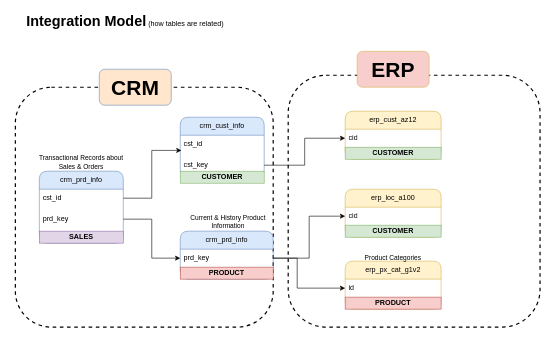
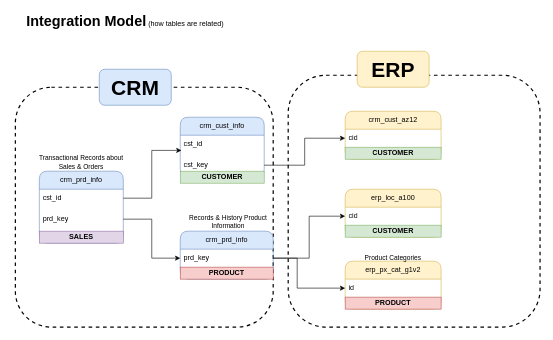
(393, 69) -> (393, 69)
(135, 87) -> (135, 87)
(393, 120) -> (393, 120)
(228, 222) -> (228, 222)
